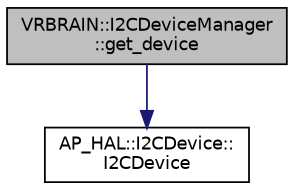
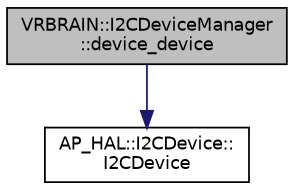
(147, 36) -> (147, 36)
